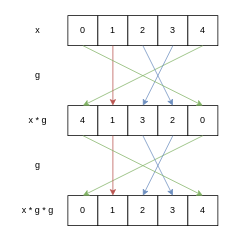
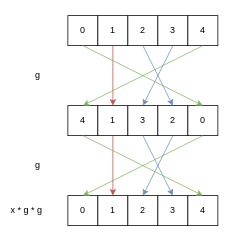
(38, 30) -> none
(38, 120) -> none
(38, 210) -> (27, 210)
